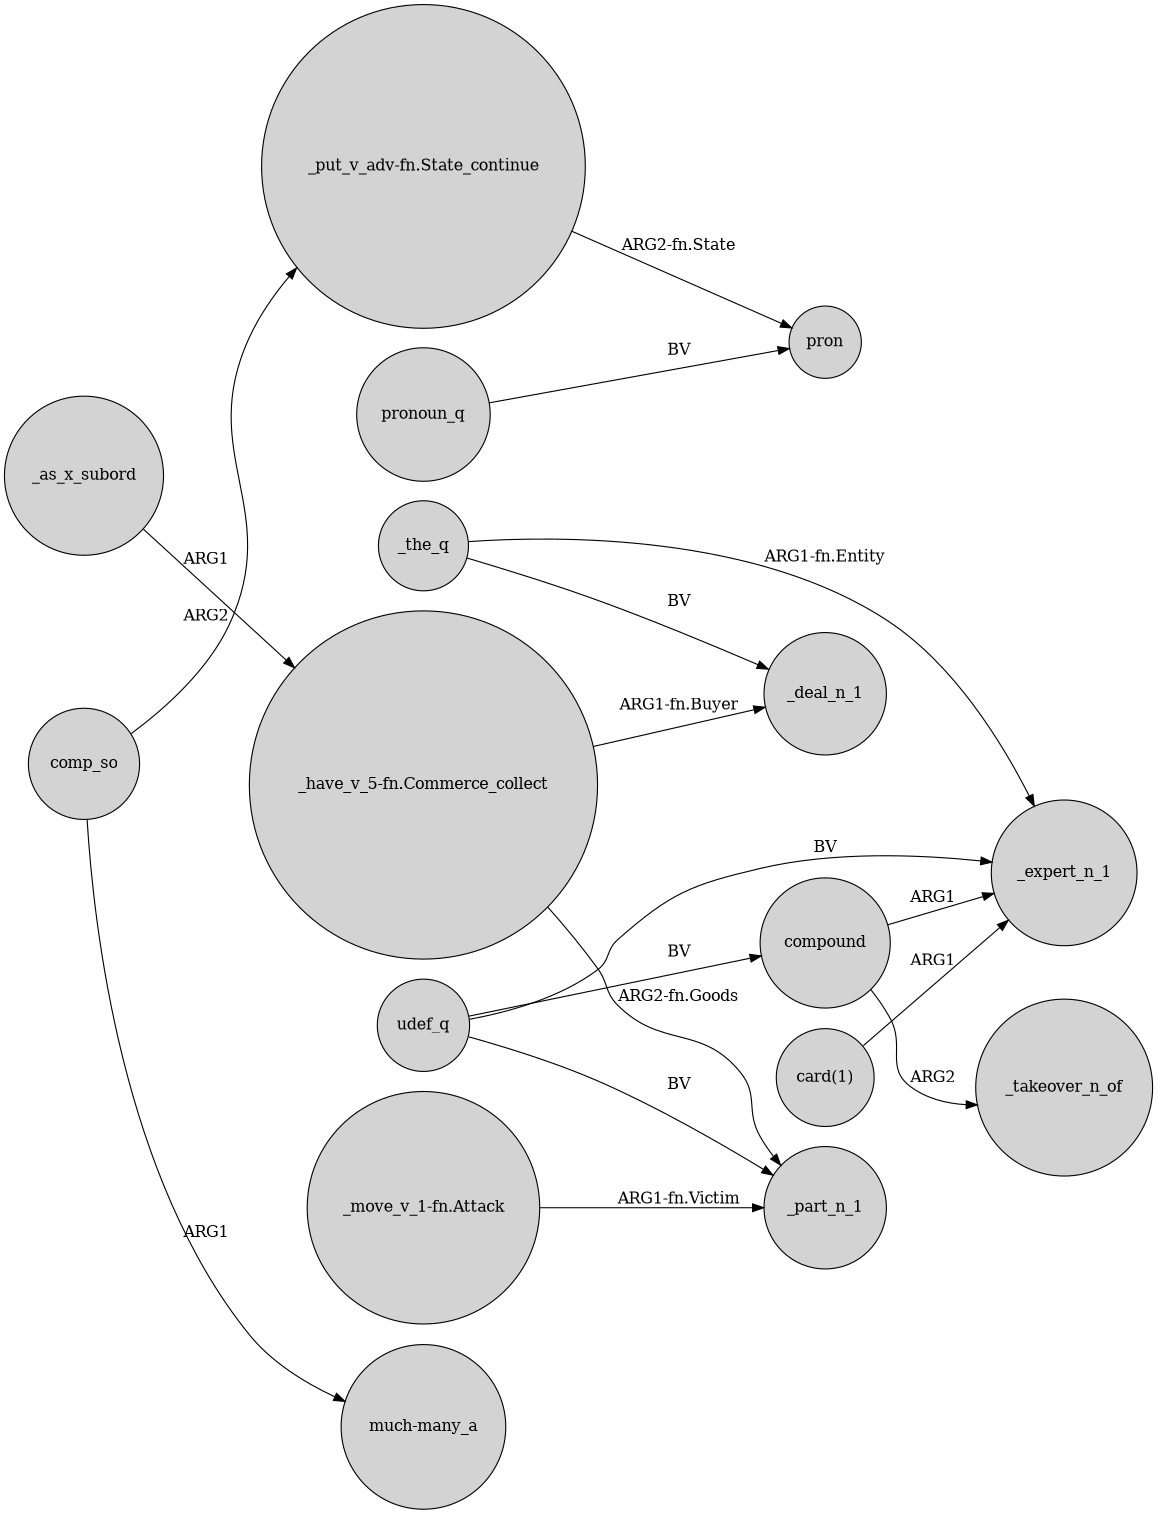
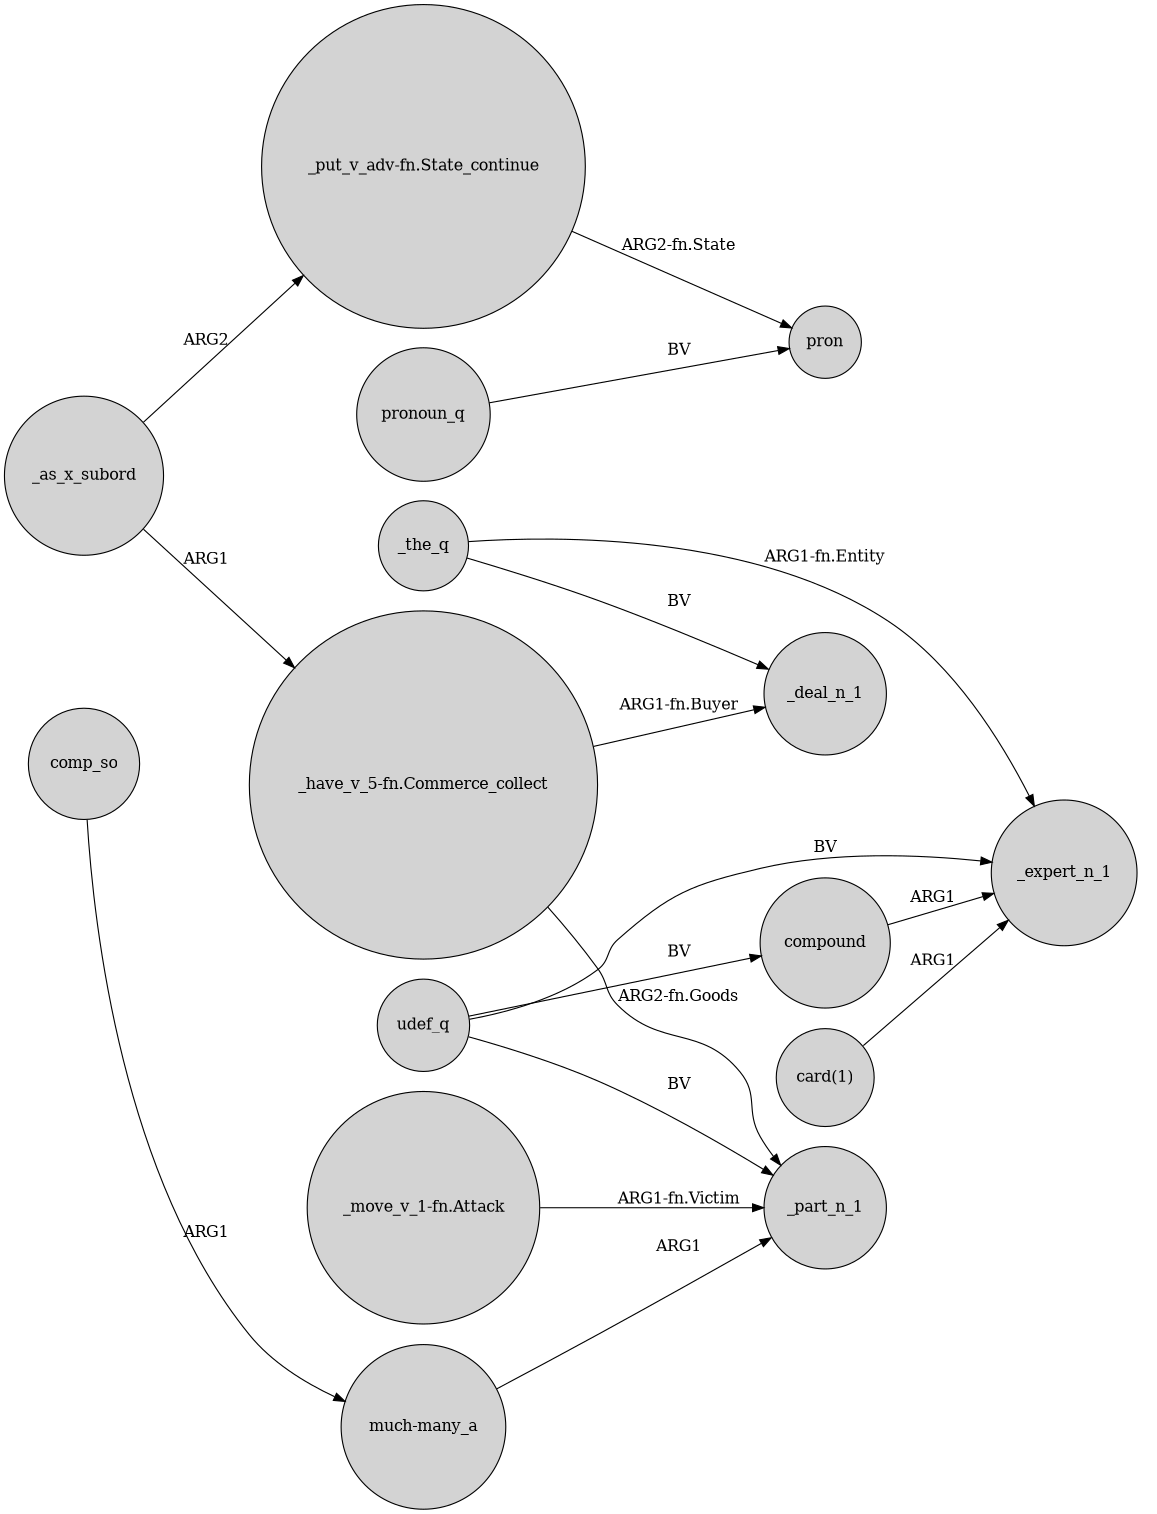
(246, 518) -> (219, 353)
(1064, 1088) -> none
none -> (630, 1317)
